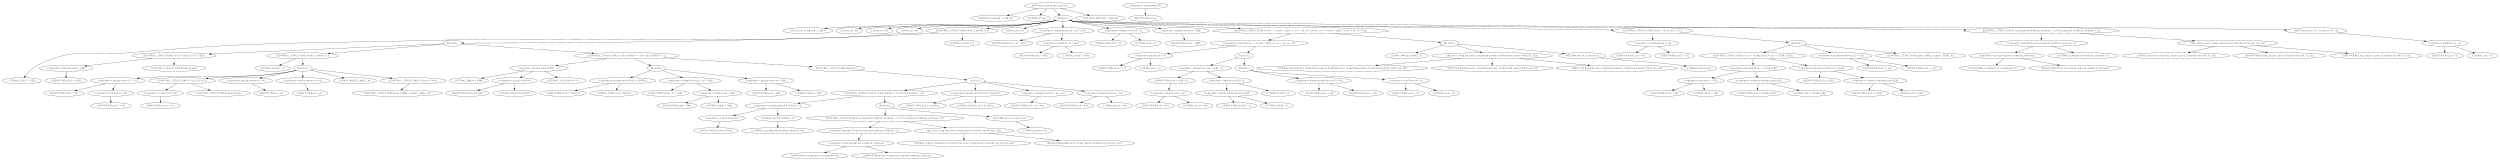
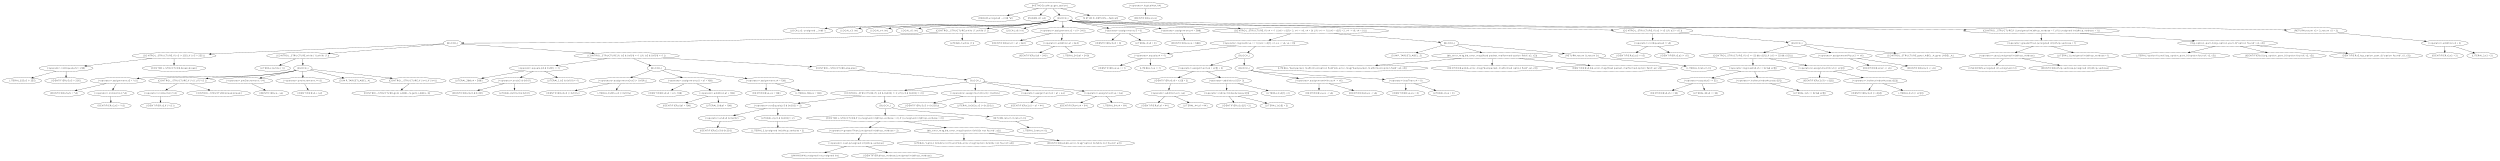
(459, 40) -> (45, 74)
(1756, 93) -> none
